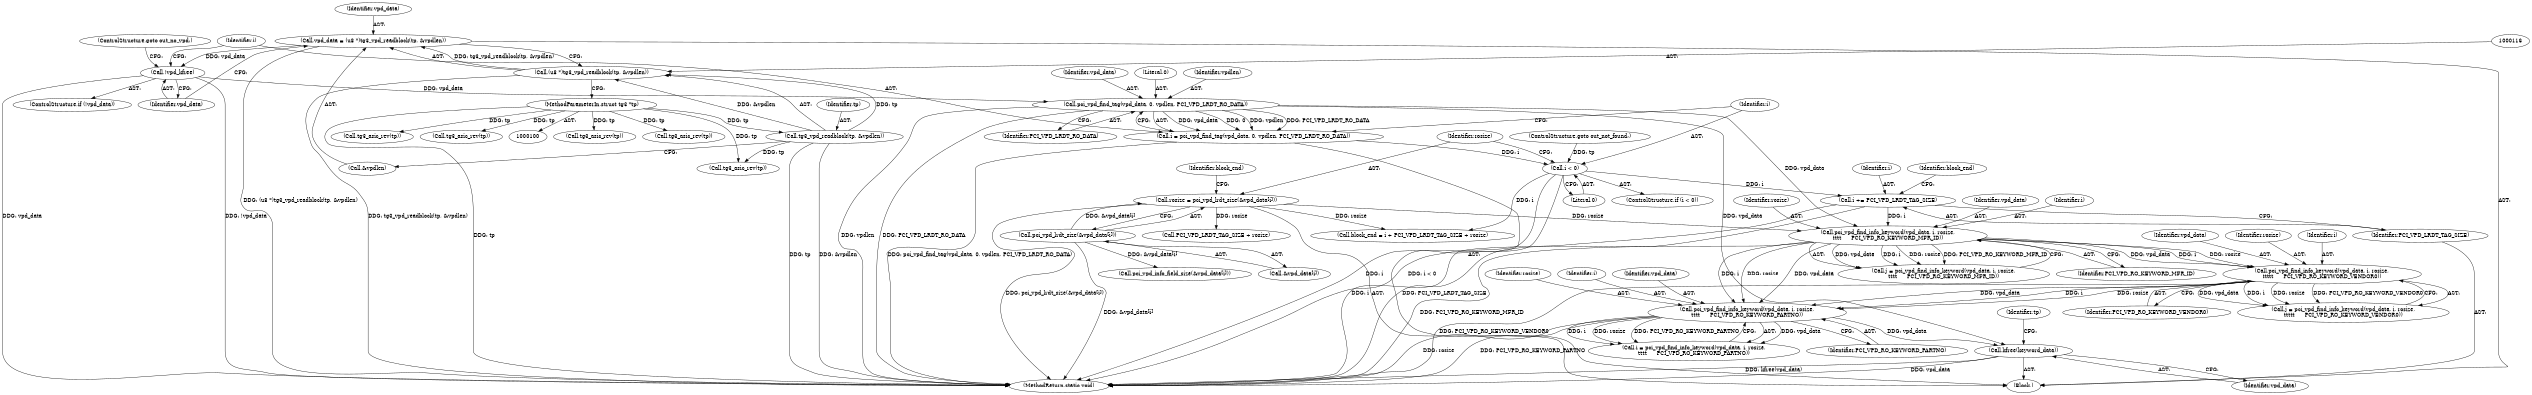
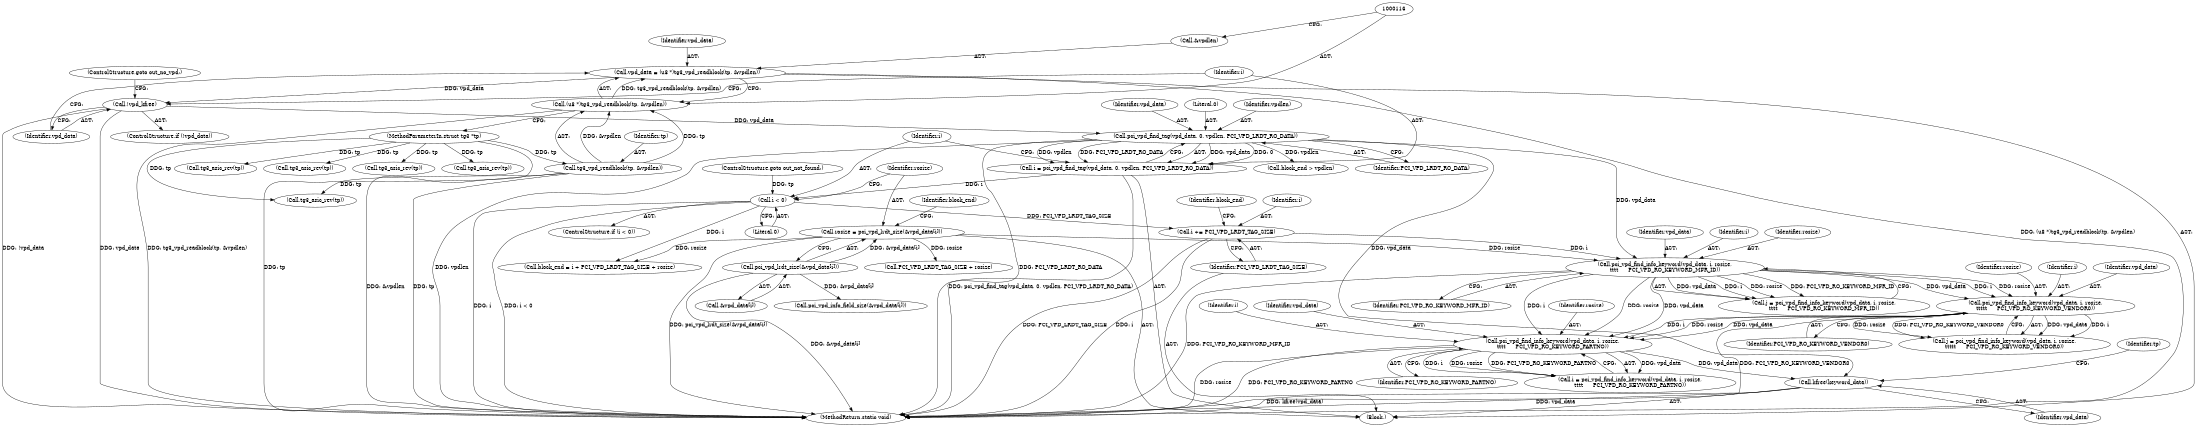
(528, 137) -> none
(592, 155) -> (1302, 24)
none -> (1301, 169)
(1755, 185) -> (1069, 217)
